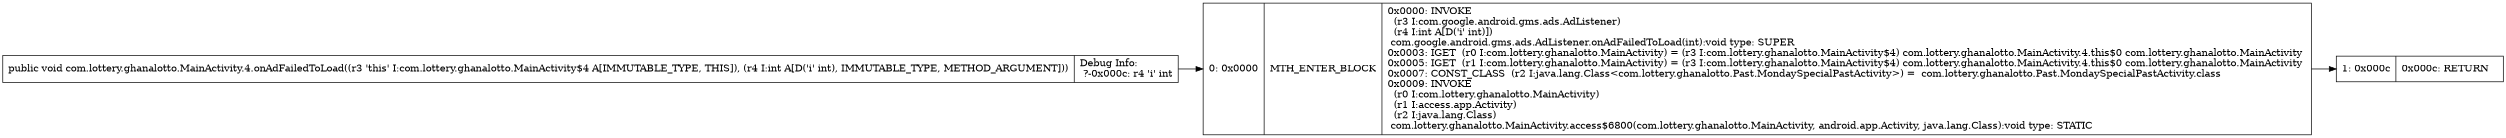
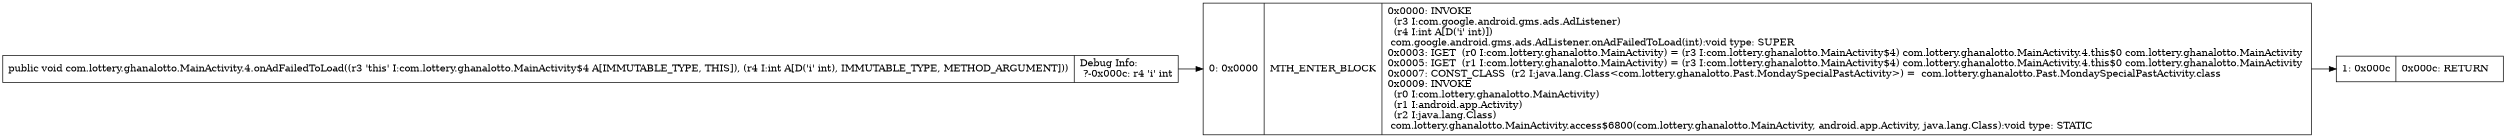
(1452, 105) -> (1455, 105)
